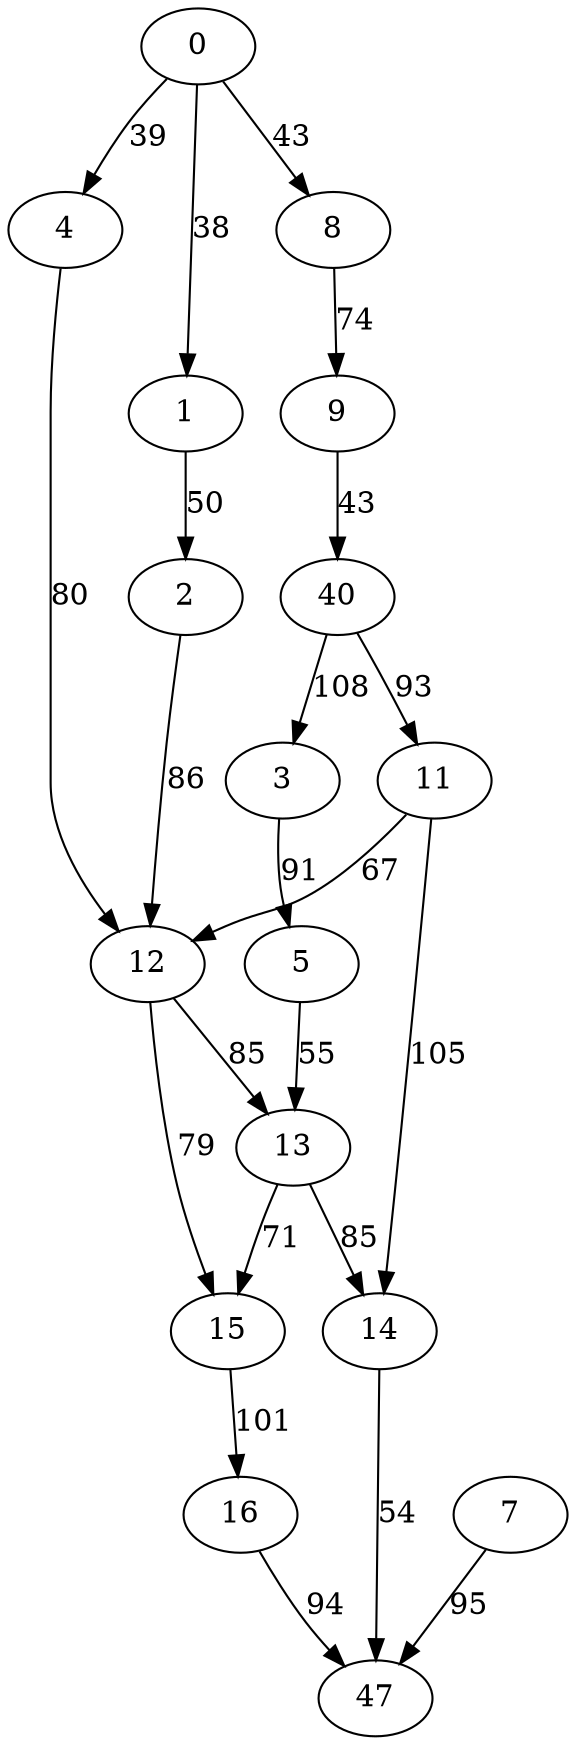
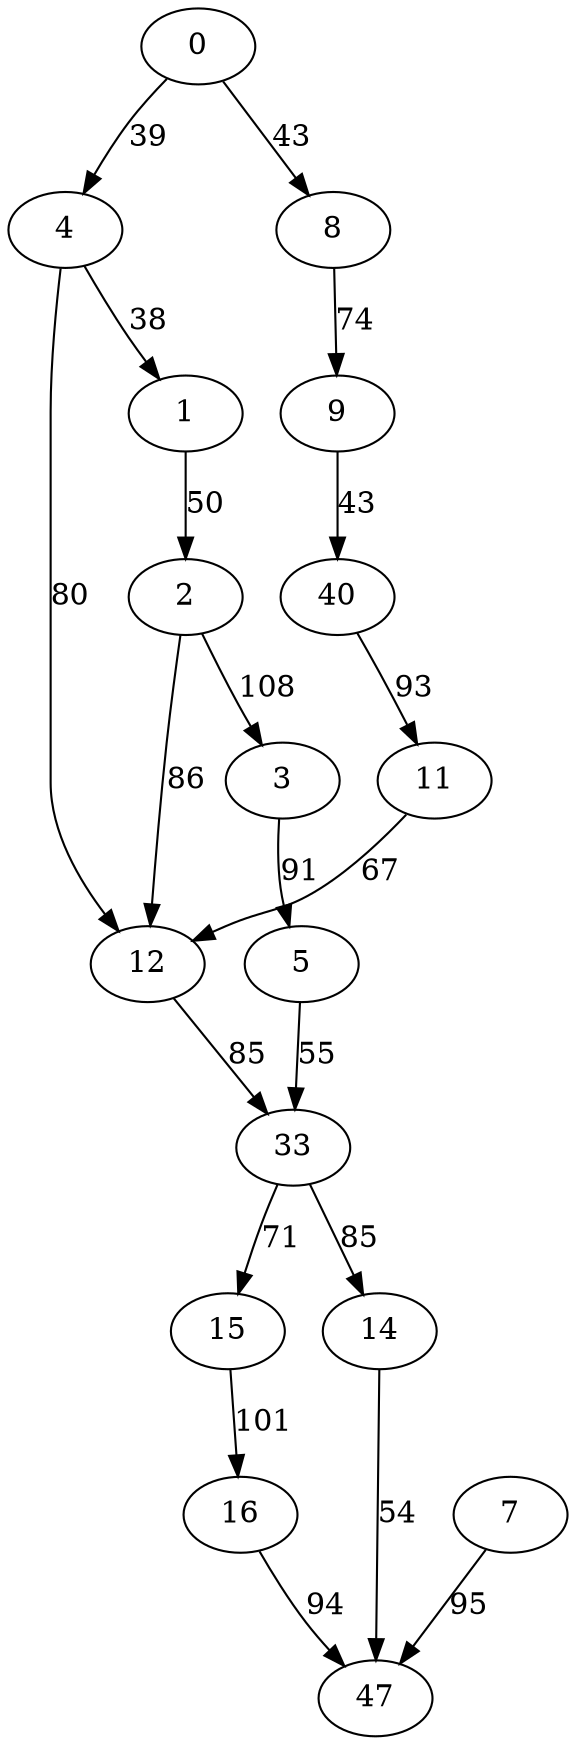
(192, 219) -> (114, 315)
(313, 679) -> (226, 681)
(410, 1045) -> none
(168, 1141) -> none
(293, 1148) -> (293, 1148)
